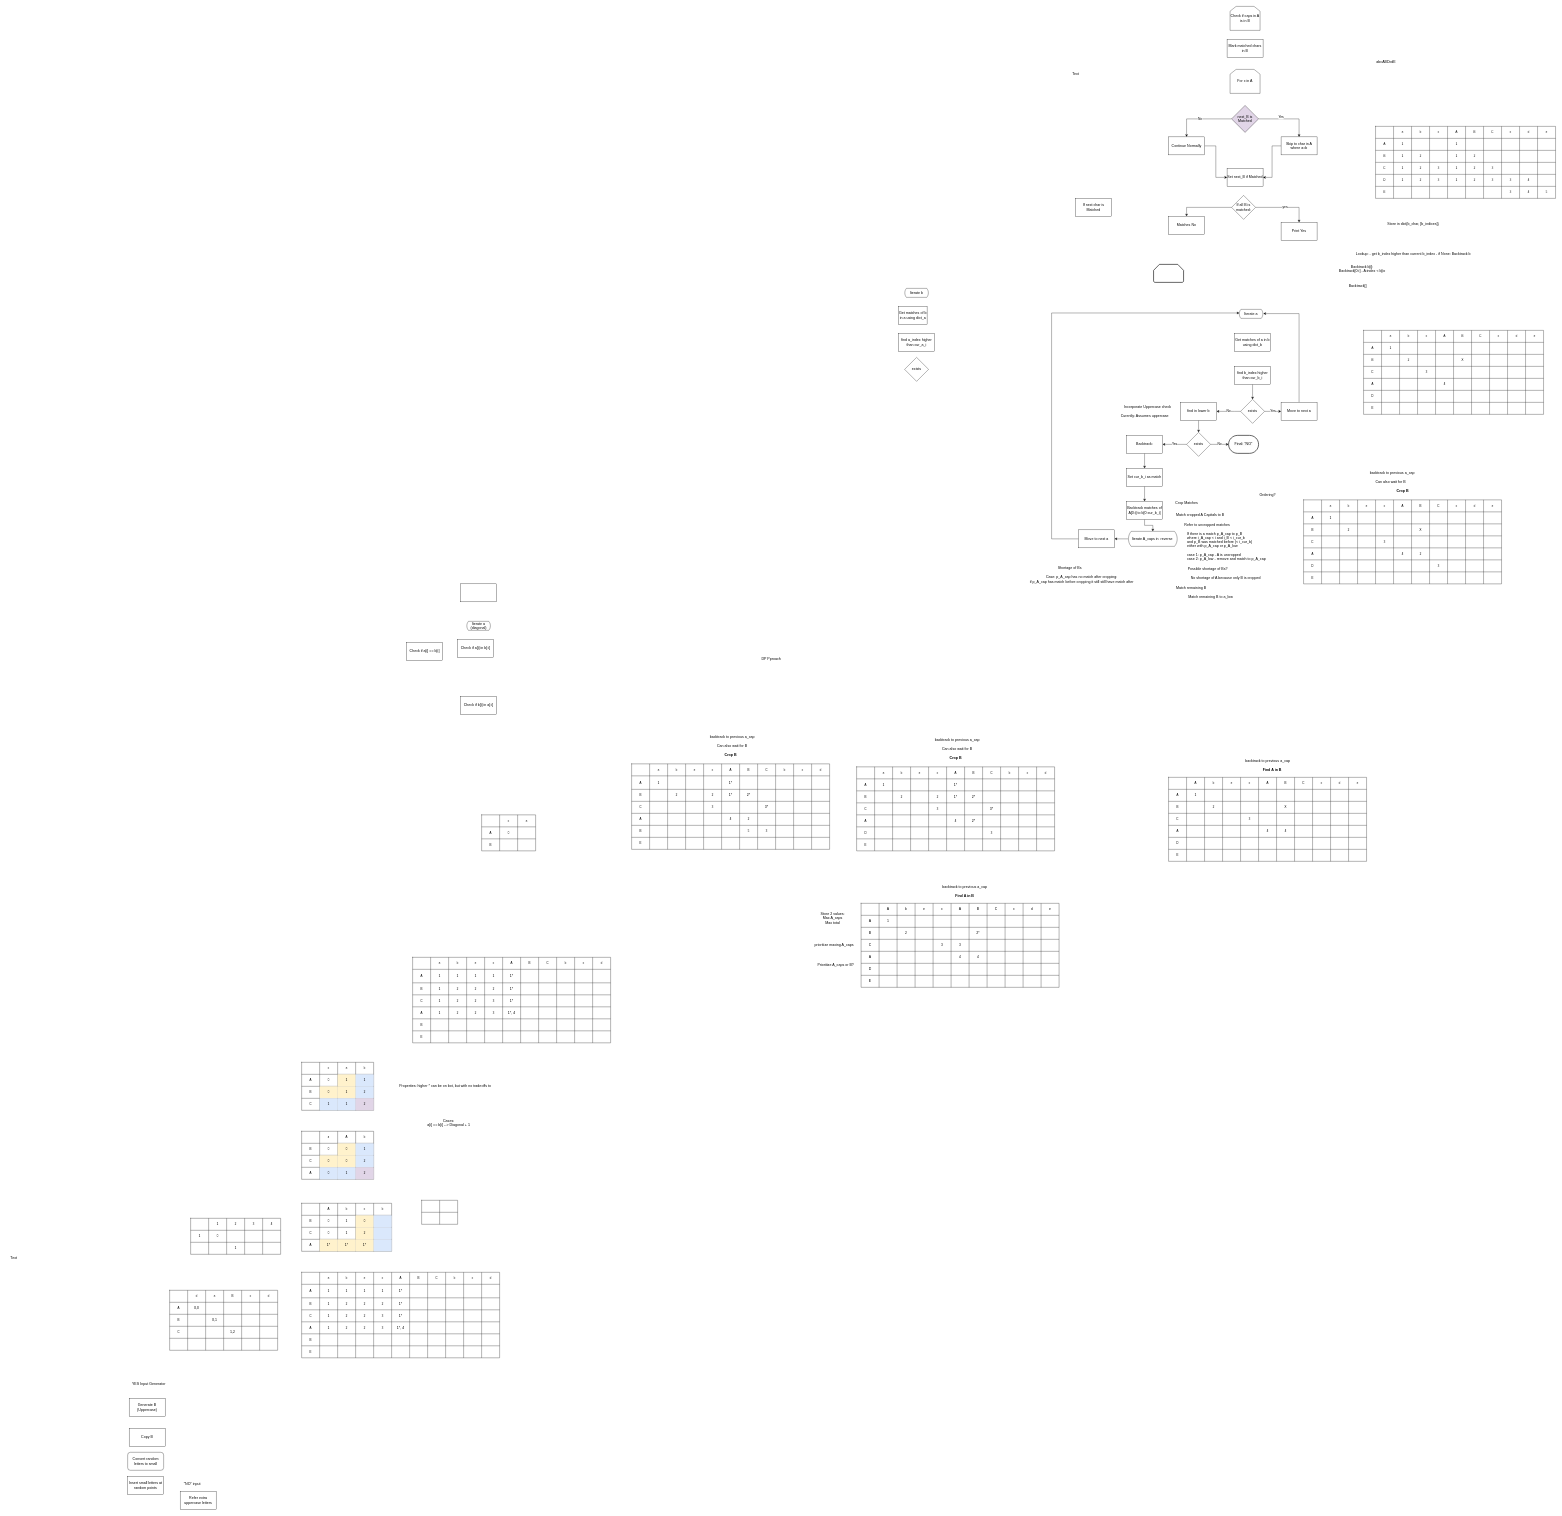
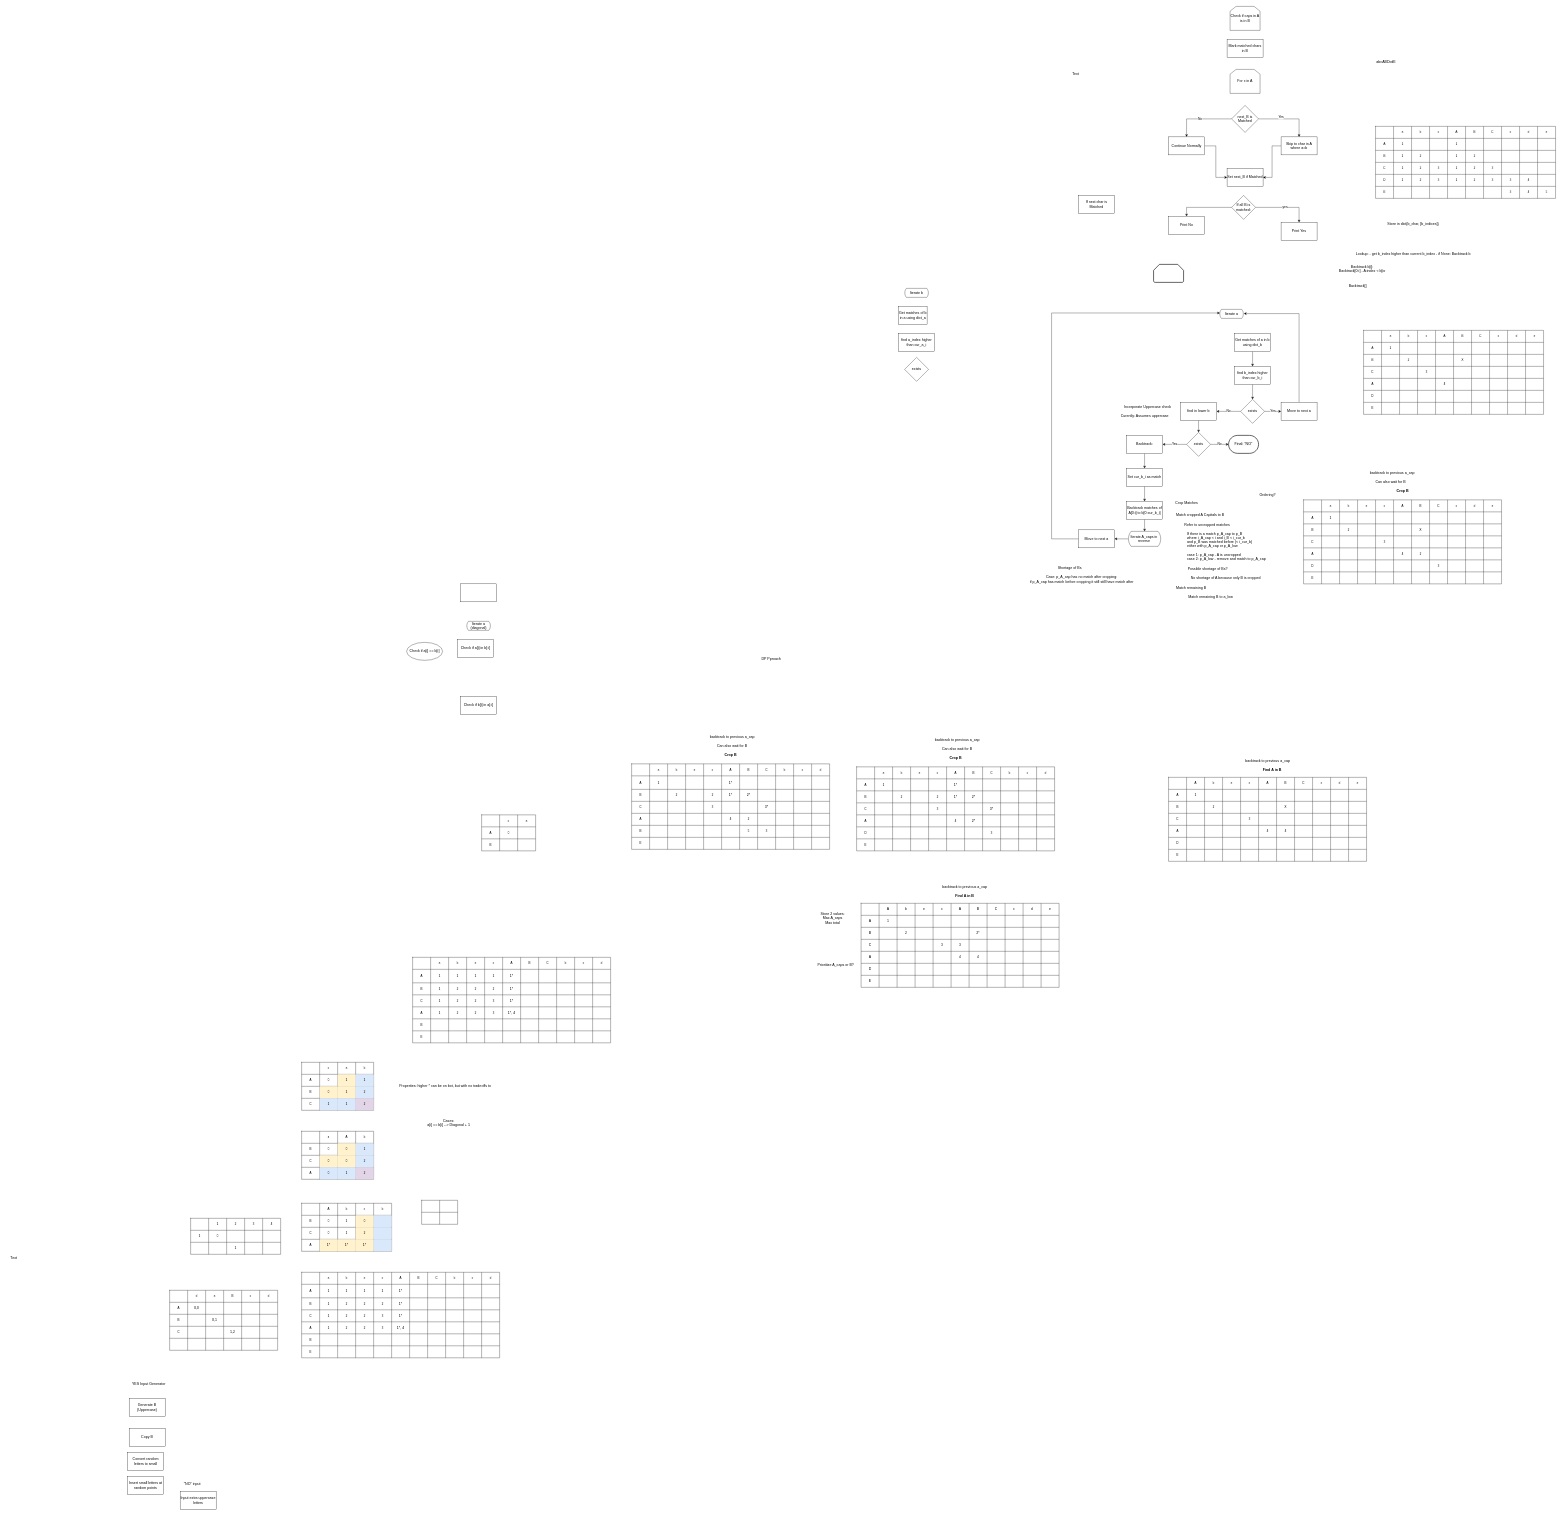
(1245, 119) -> (1245, 119)
(1094, 207) -> (1097, 204)
(1187, 225) -> (1187, 225)
(1251, 314) -> (1232, 314)
none -> (1253, 363)
(1153, 539) -> (1145, 539)
(425, 651) -> (425, 651)
(834, 945) -> none
(146, 1461) -> (146, 1461)
(198, 1500) -> (198, 1500)
